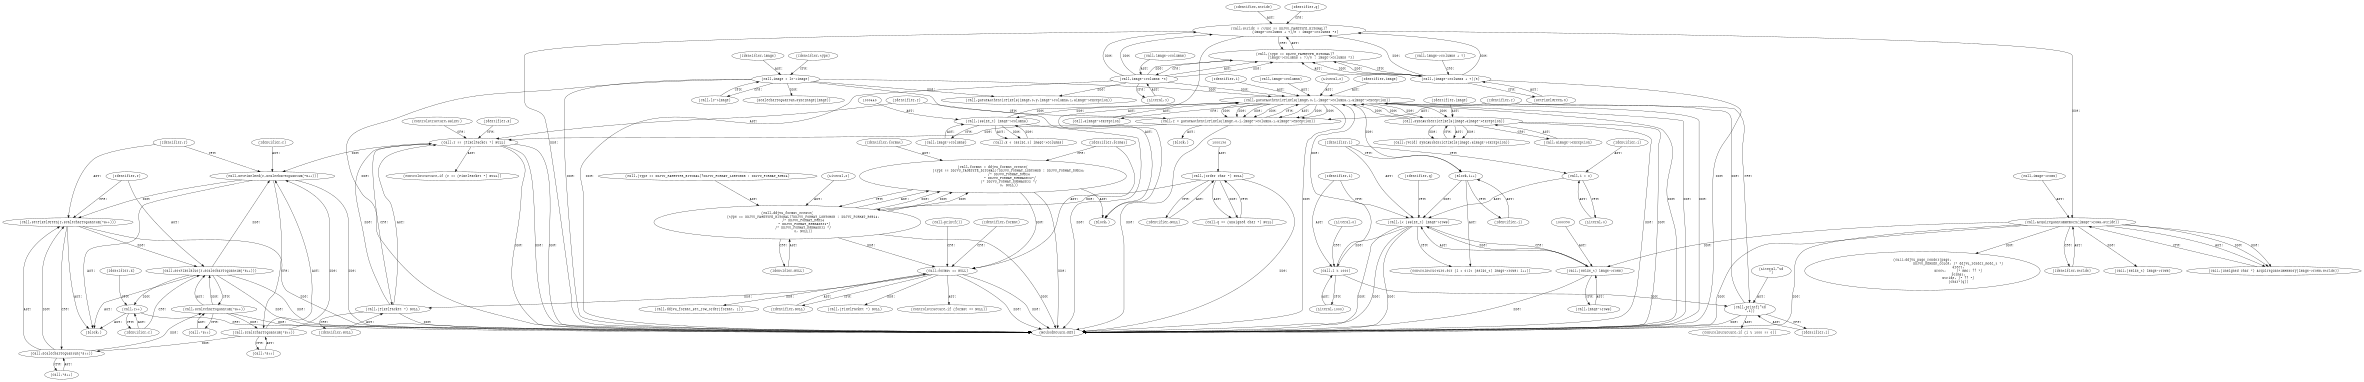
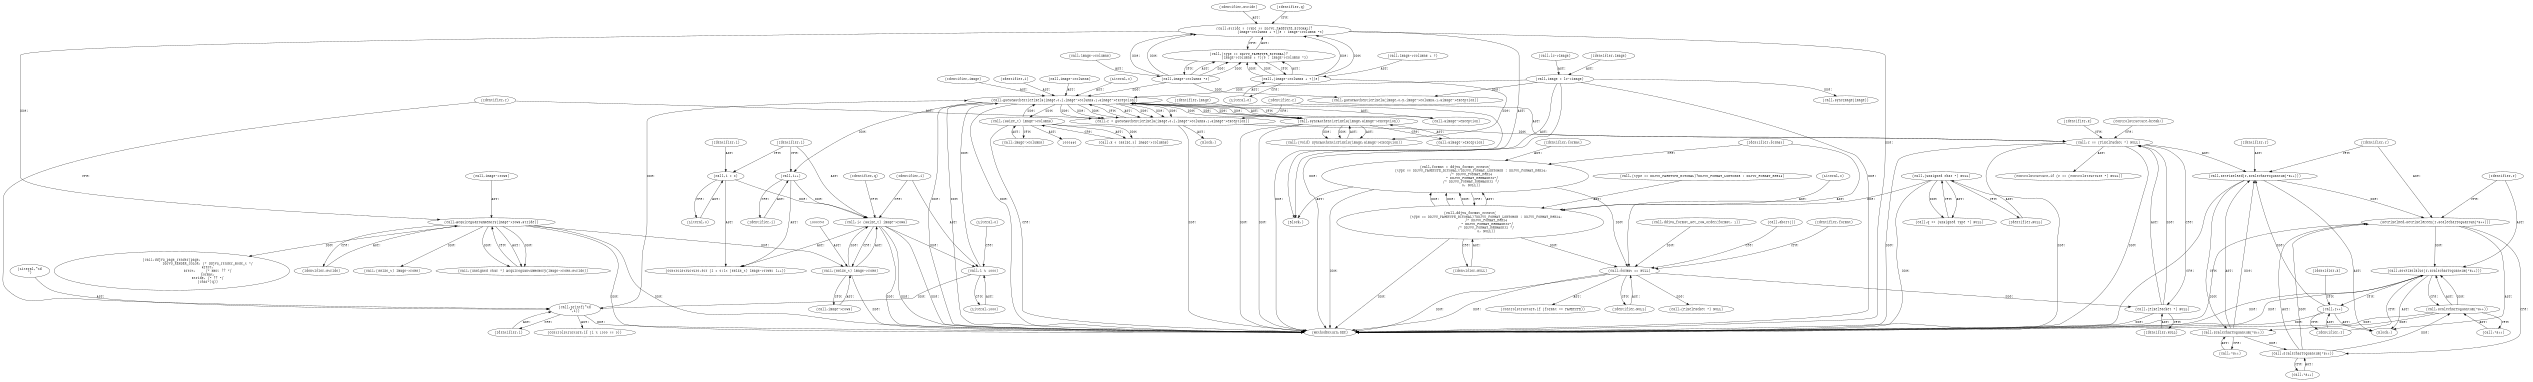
(813, 56) -> none
(1452, 69) -> (1386, 69)
(751, 89) -> none
(740, 90) -> (1563, 69)
(794, 100) -> (1846, 100)
(1158, 100) -> none
(1551, 100) -> (1240, 100)
(916, 114) -> (1046, 132)
(437, 121) -> (2138, 121)
(1031, 132) -> (1090, 132)
(1449, 132) -> (1355, 132)
(1219, 143) -> none
(357, 153) -> (2207, 153)
(452, 176) -> (2068, 176)
(1218, 176) -> (1942, 176)
(1466, 176) -> (791, 176)
(582, 184) -> none
(1499, 199) -> (804, 199)
(68, 222) -> (2435, 222)
none -> (726, 222)
(947, 222) -> (1782, 222)
(1082, 222) -> (1027, 222)
(1239, 222) -> (1950, 222)
(240, 225) -> (2279, 251)
(1426, 245) -> (822, 245)
(354, 271) -> (2191, 271)
(807, 293) -> (1664, 246)
(148, 297) -> (2372, 297)
(949, 309) -> (1543, 309)
(238, 322) -> (2300, 322)
(1684, 323) -> (1478, 88)
